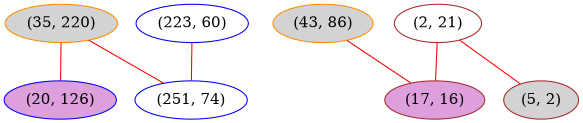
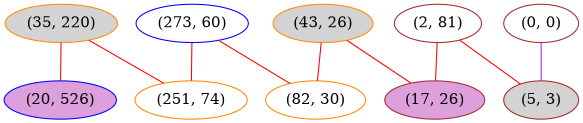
(192, 23) -> (192, 23)
(323, 23) -> (323, 23)
(438, 23) -> (438, 23)
none -> (541, 23)
(60, 100) -> (60, 100)
(191, 100) -> (191, 100)
none -> (316, 100)
(435, 100) -> (435, 100)
(541, 100) -> (541, 100)
